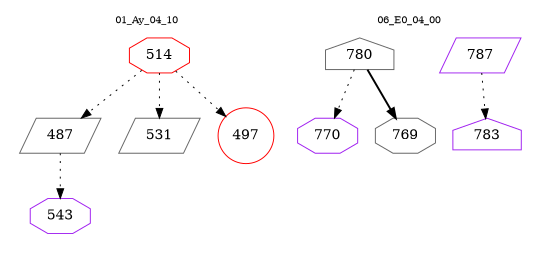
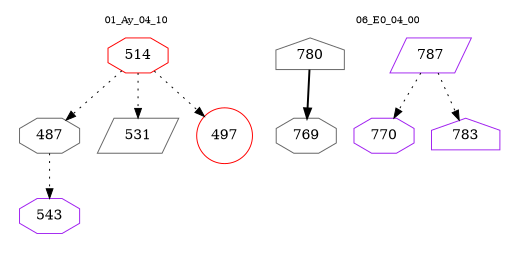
(346, 89) -> (410, 91)
(60, 136) -> (50, 136)
